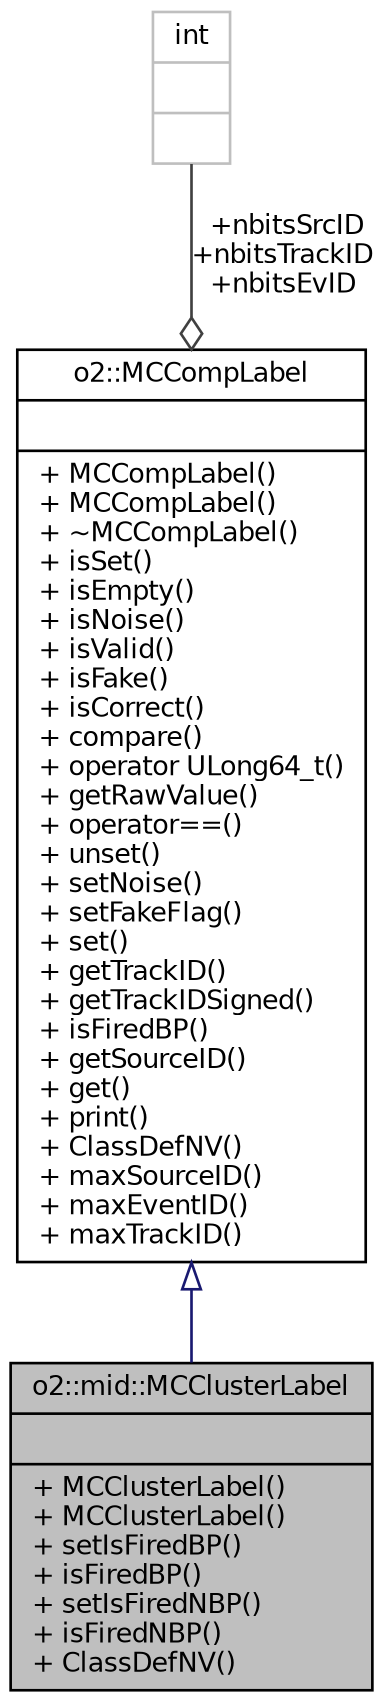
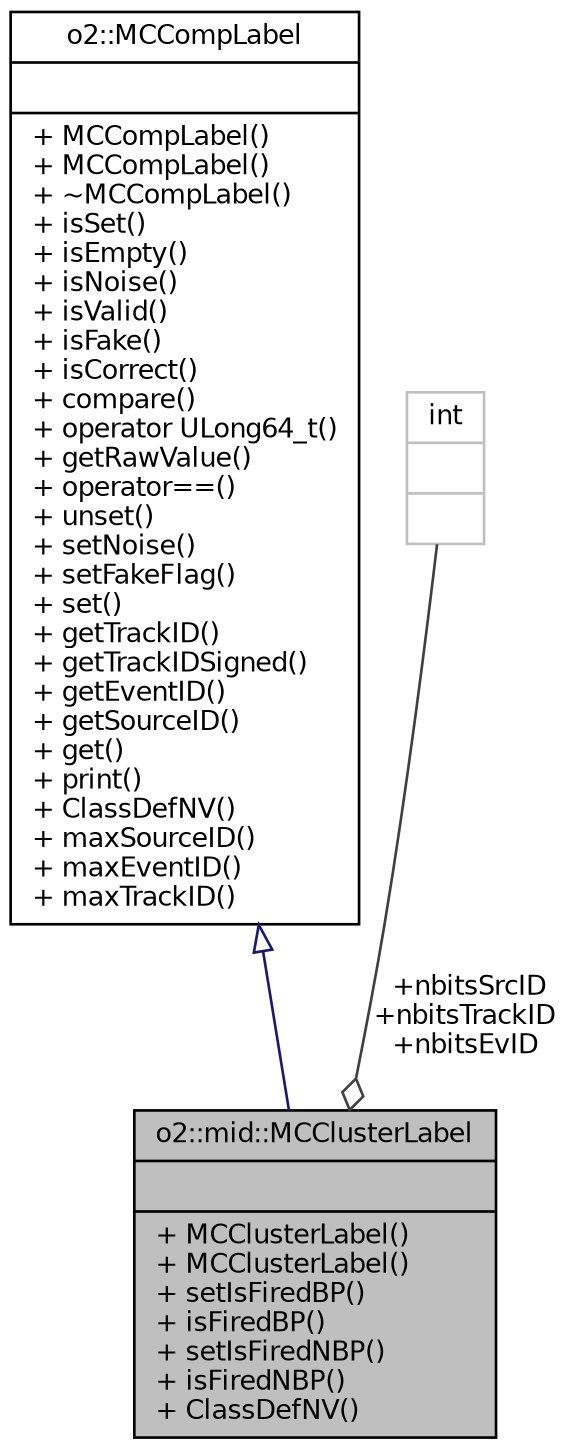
(192, 241) -> (402, 812)
(124, 1031) -> (129, 693)
